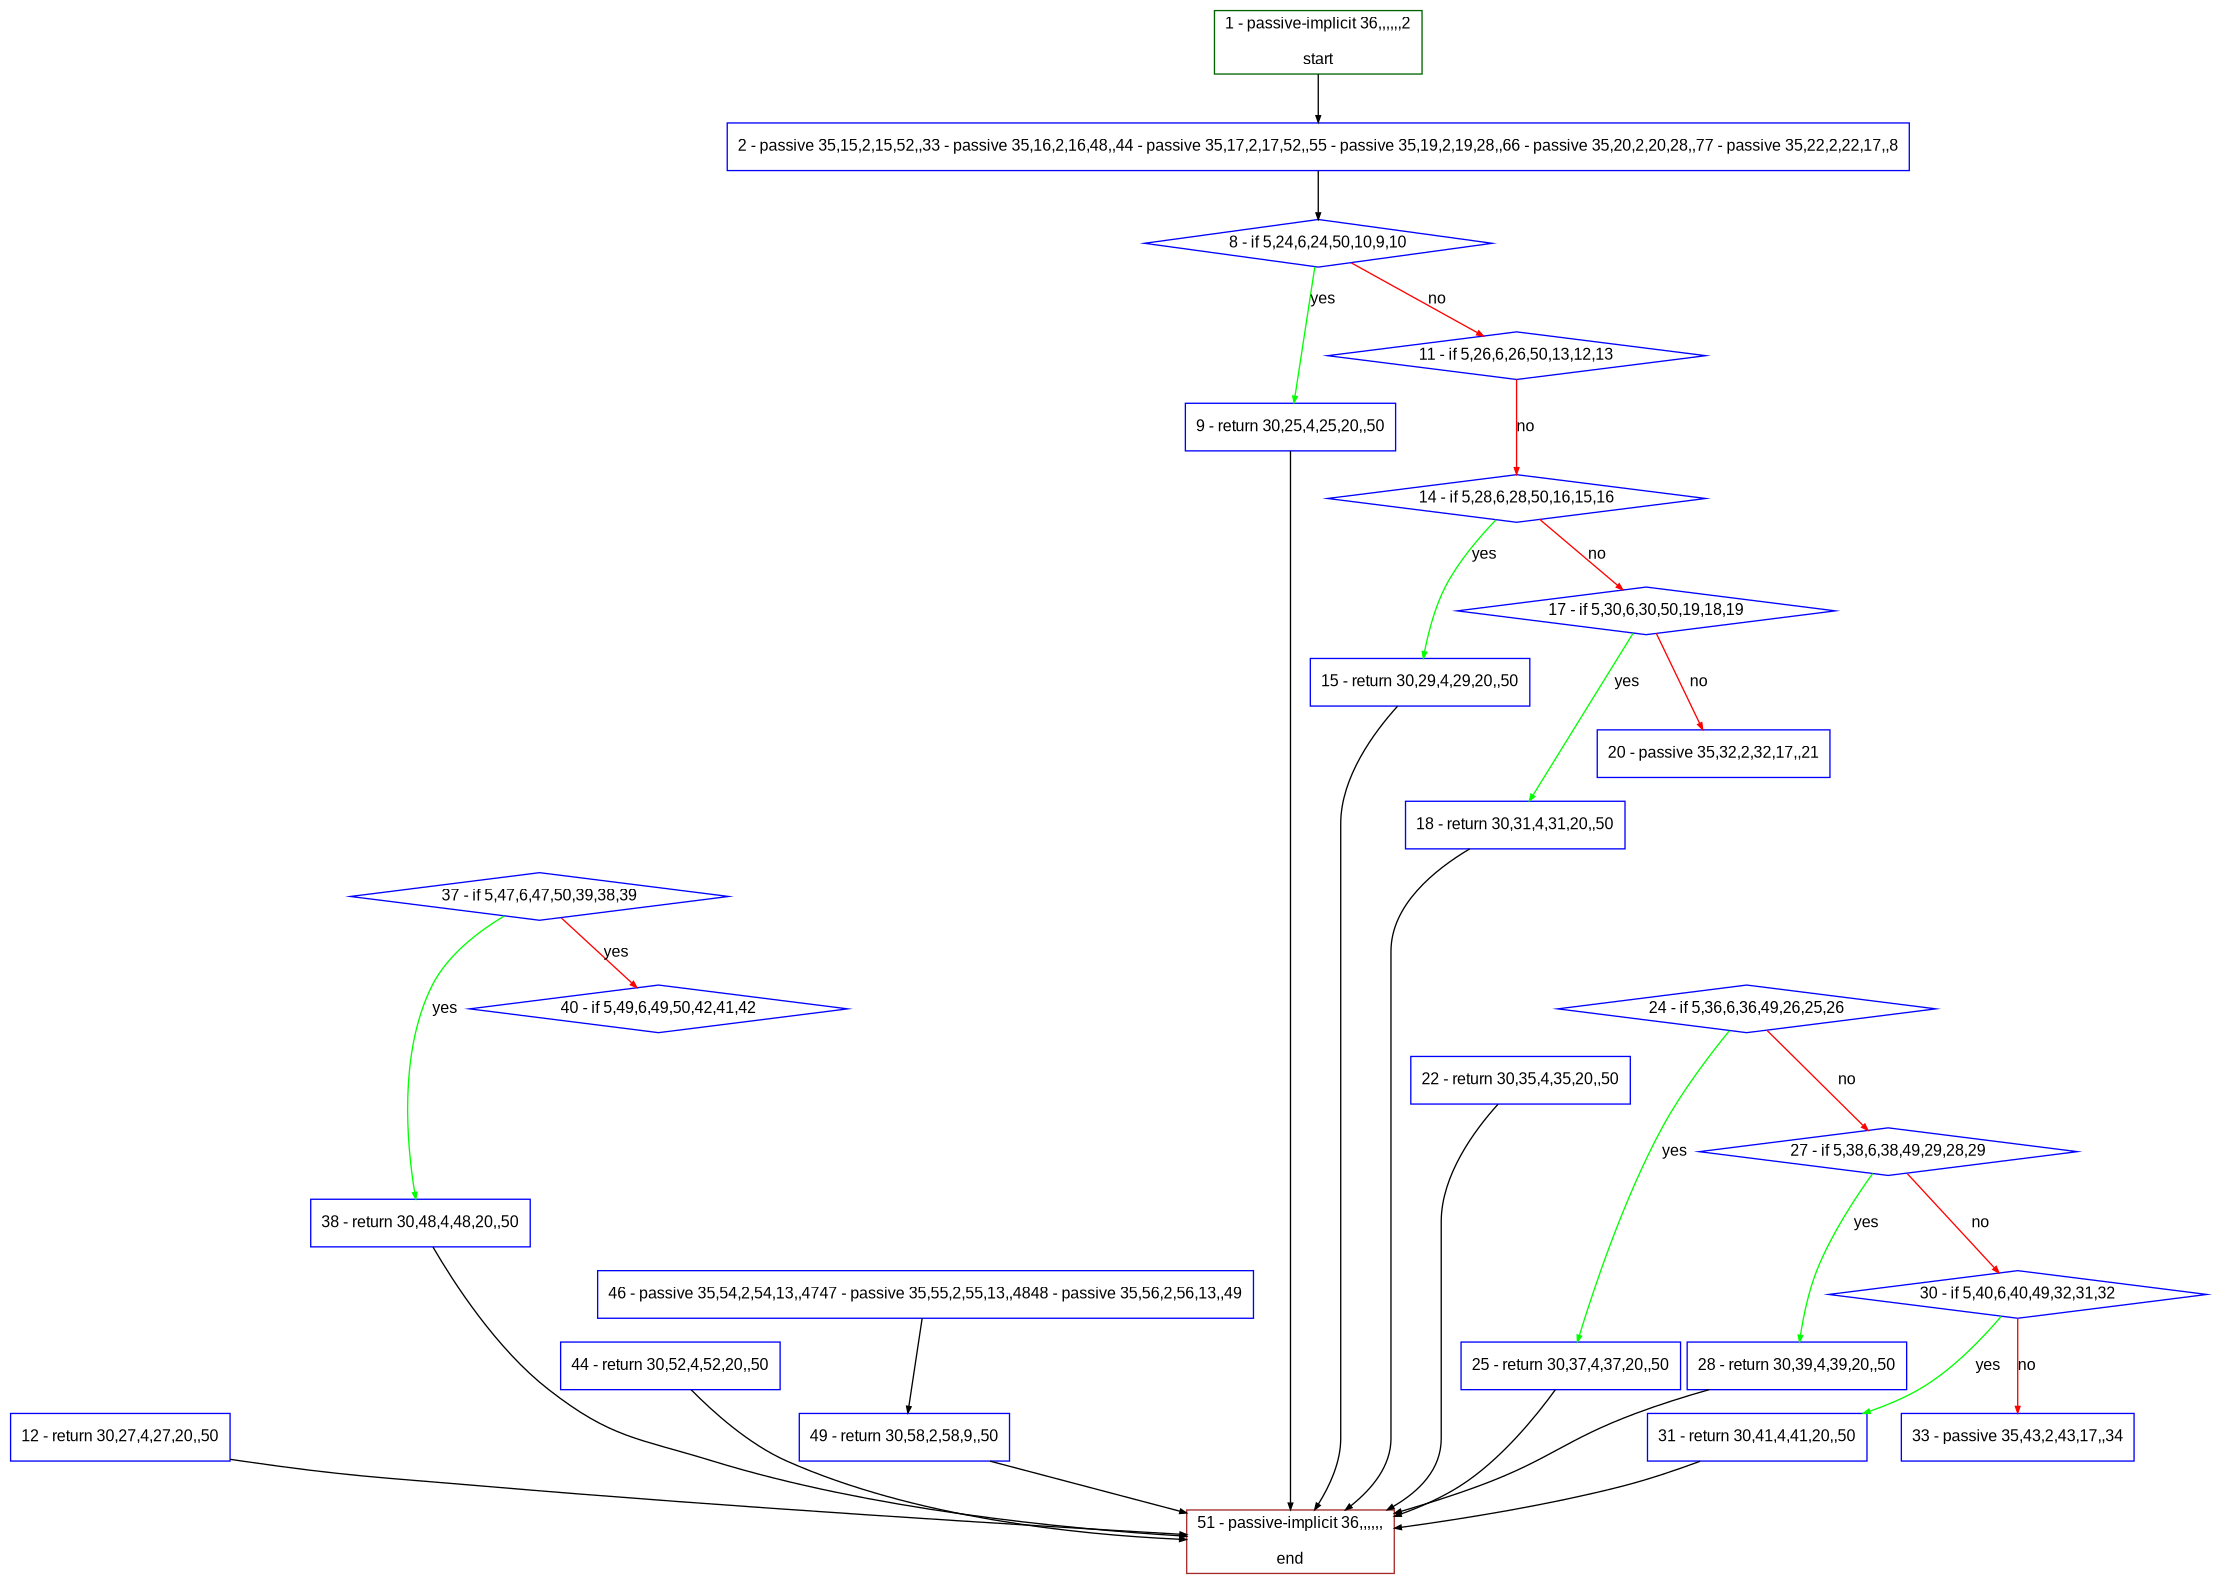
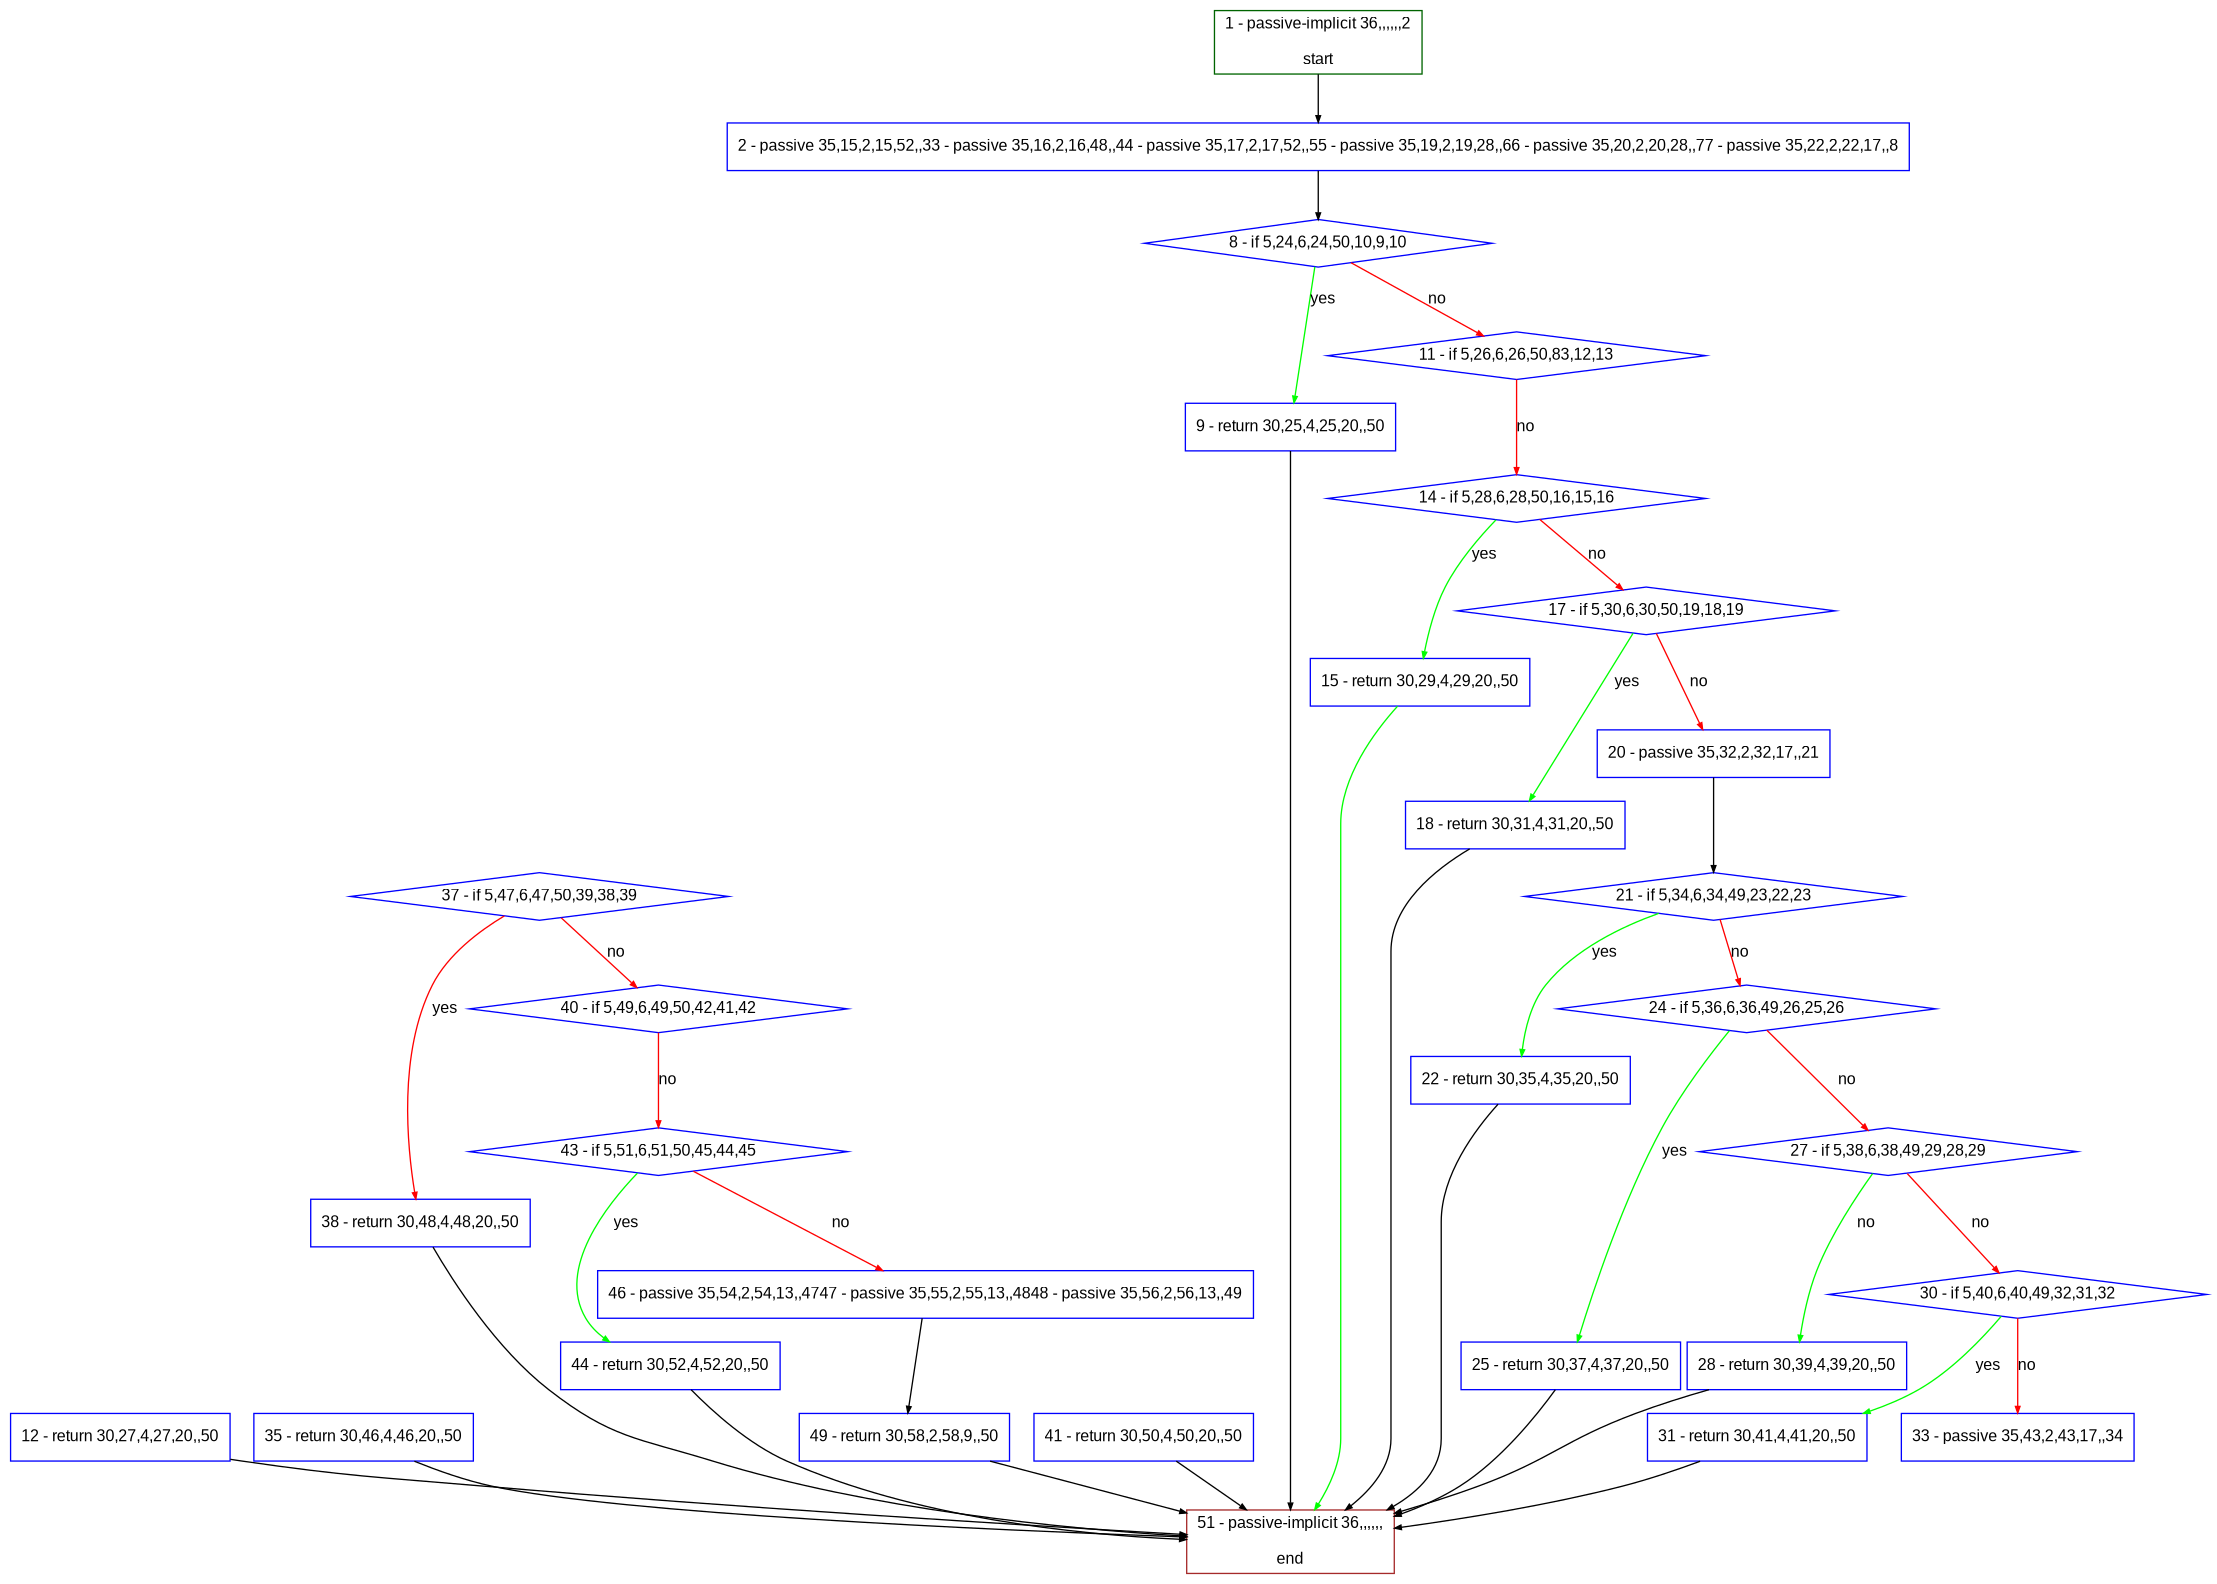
(1517, 356) -> (1517, 356)
none -> (1714, 896)
(616, 953) -> (616, 953)
(415, 1037) -> (415, 1037)
(1341, 1100) -> (1341, 1100)
none -> (658, 1152)
(1866, 1223) -> (1866, 1223)
none -> (364, 1437)
none -> (1144, 1437)
